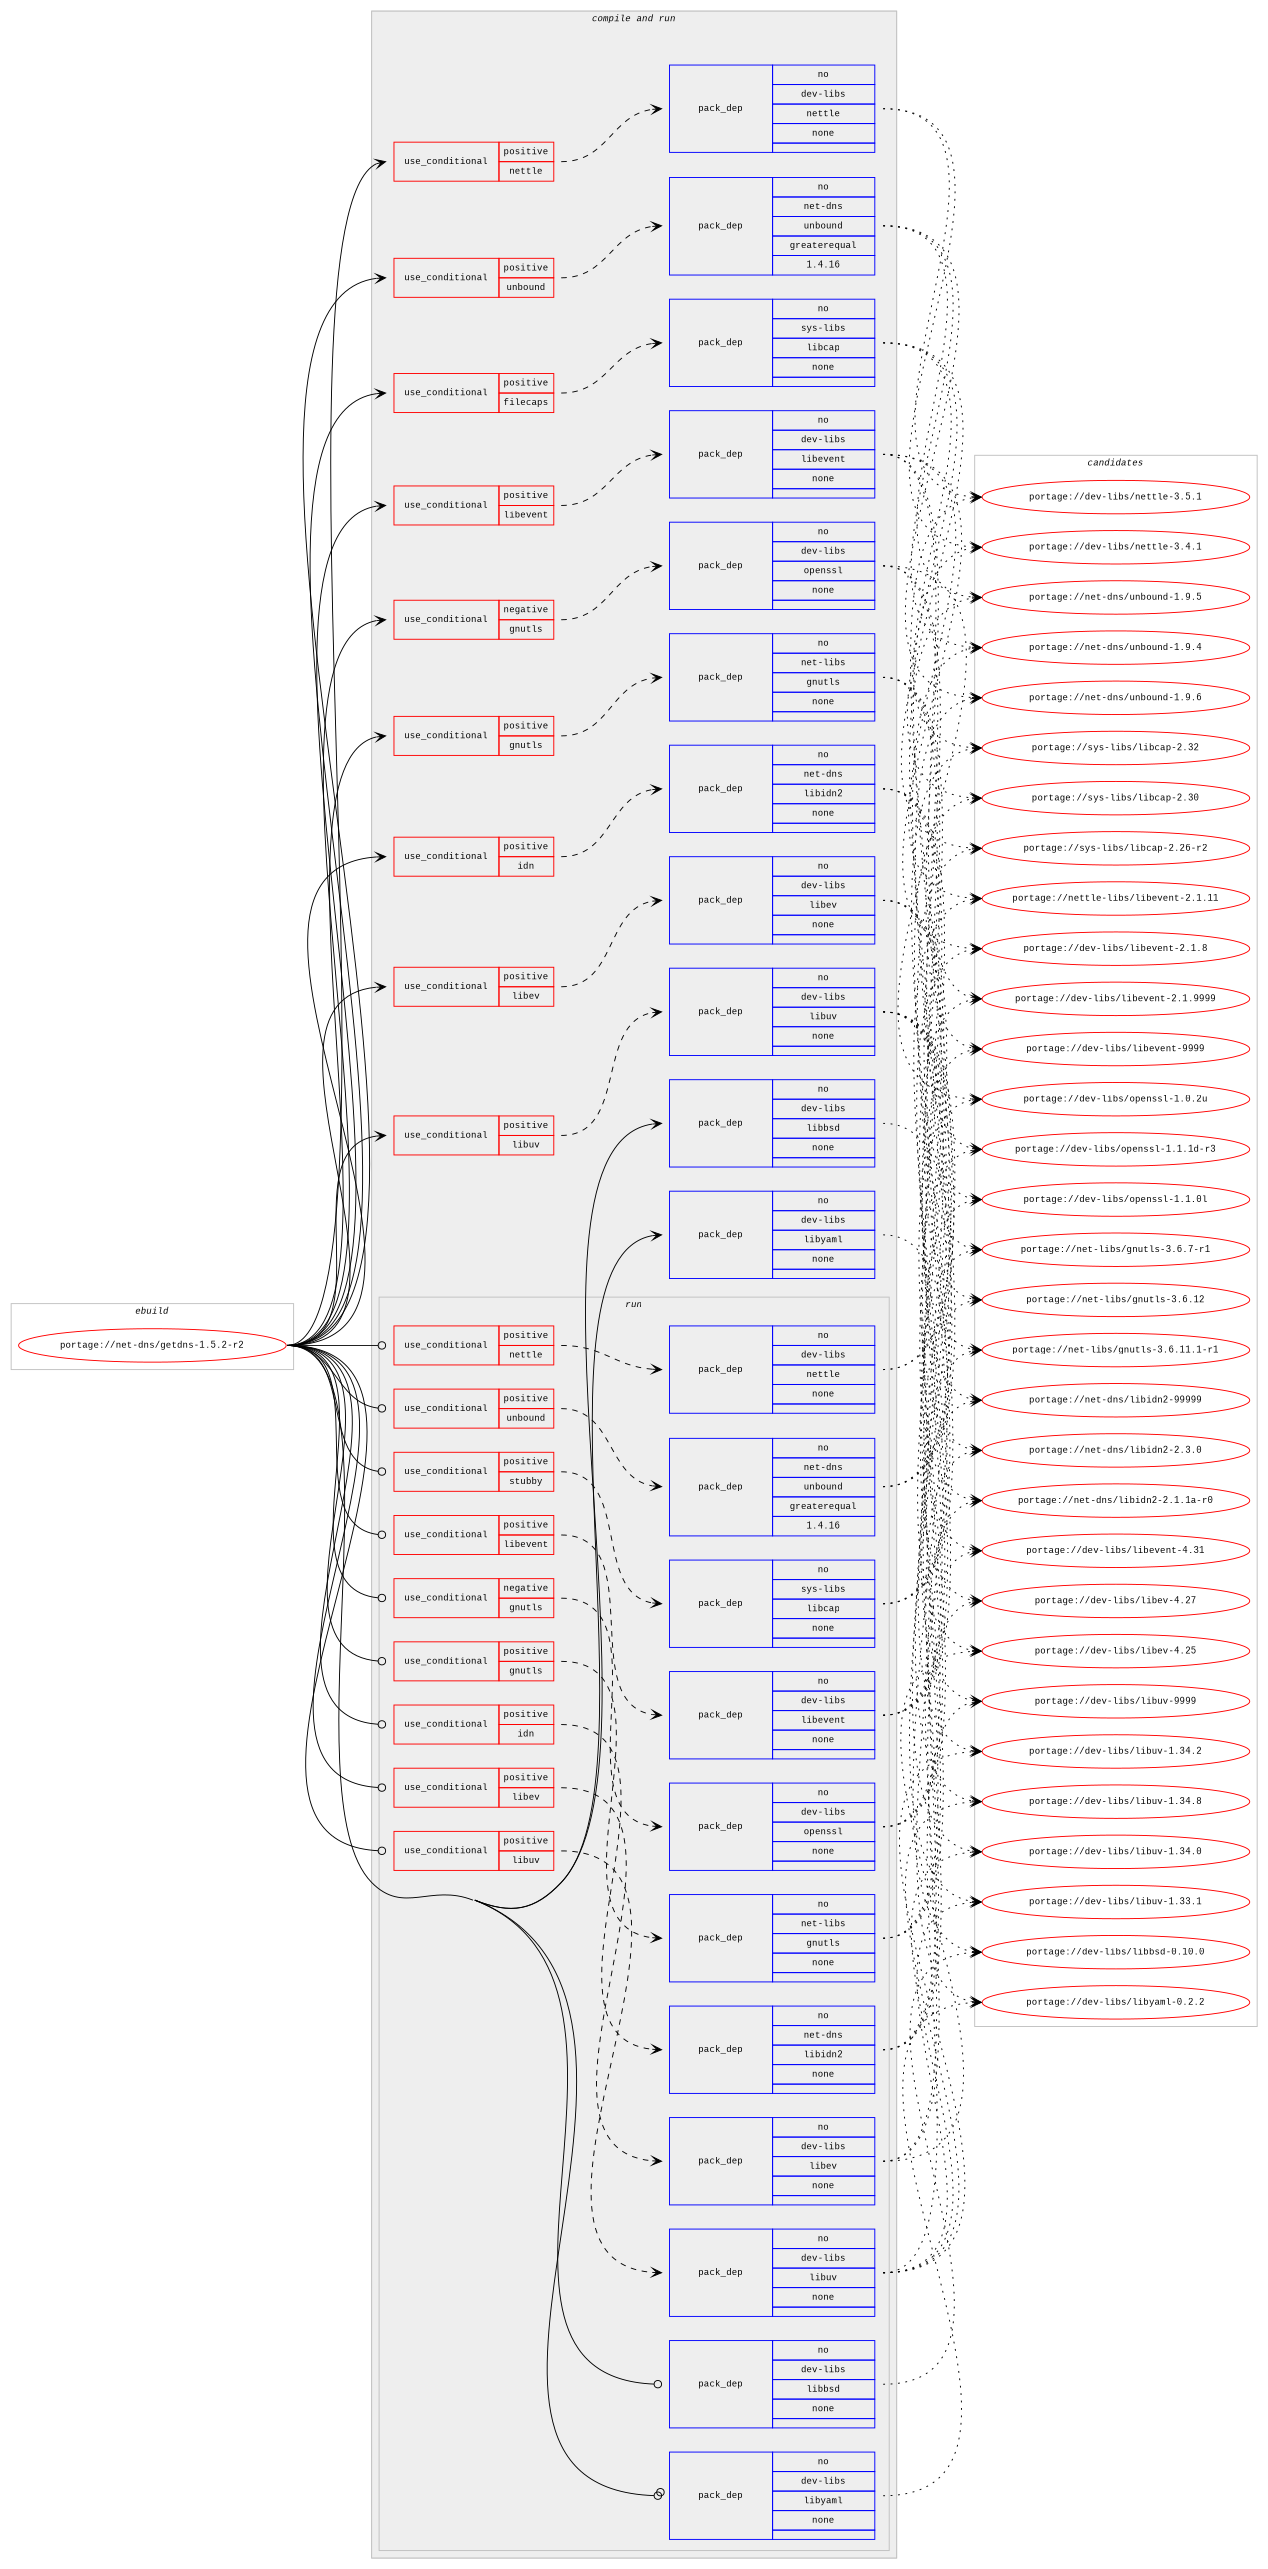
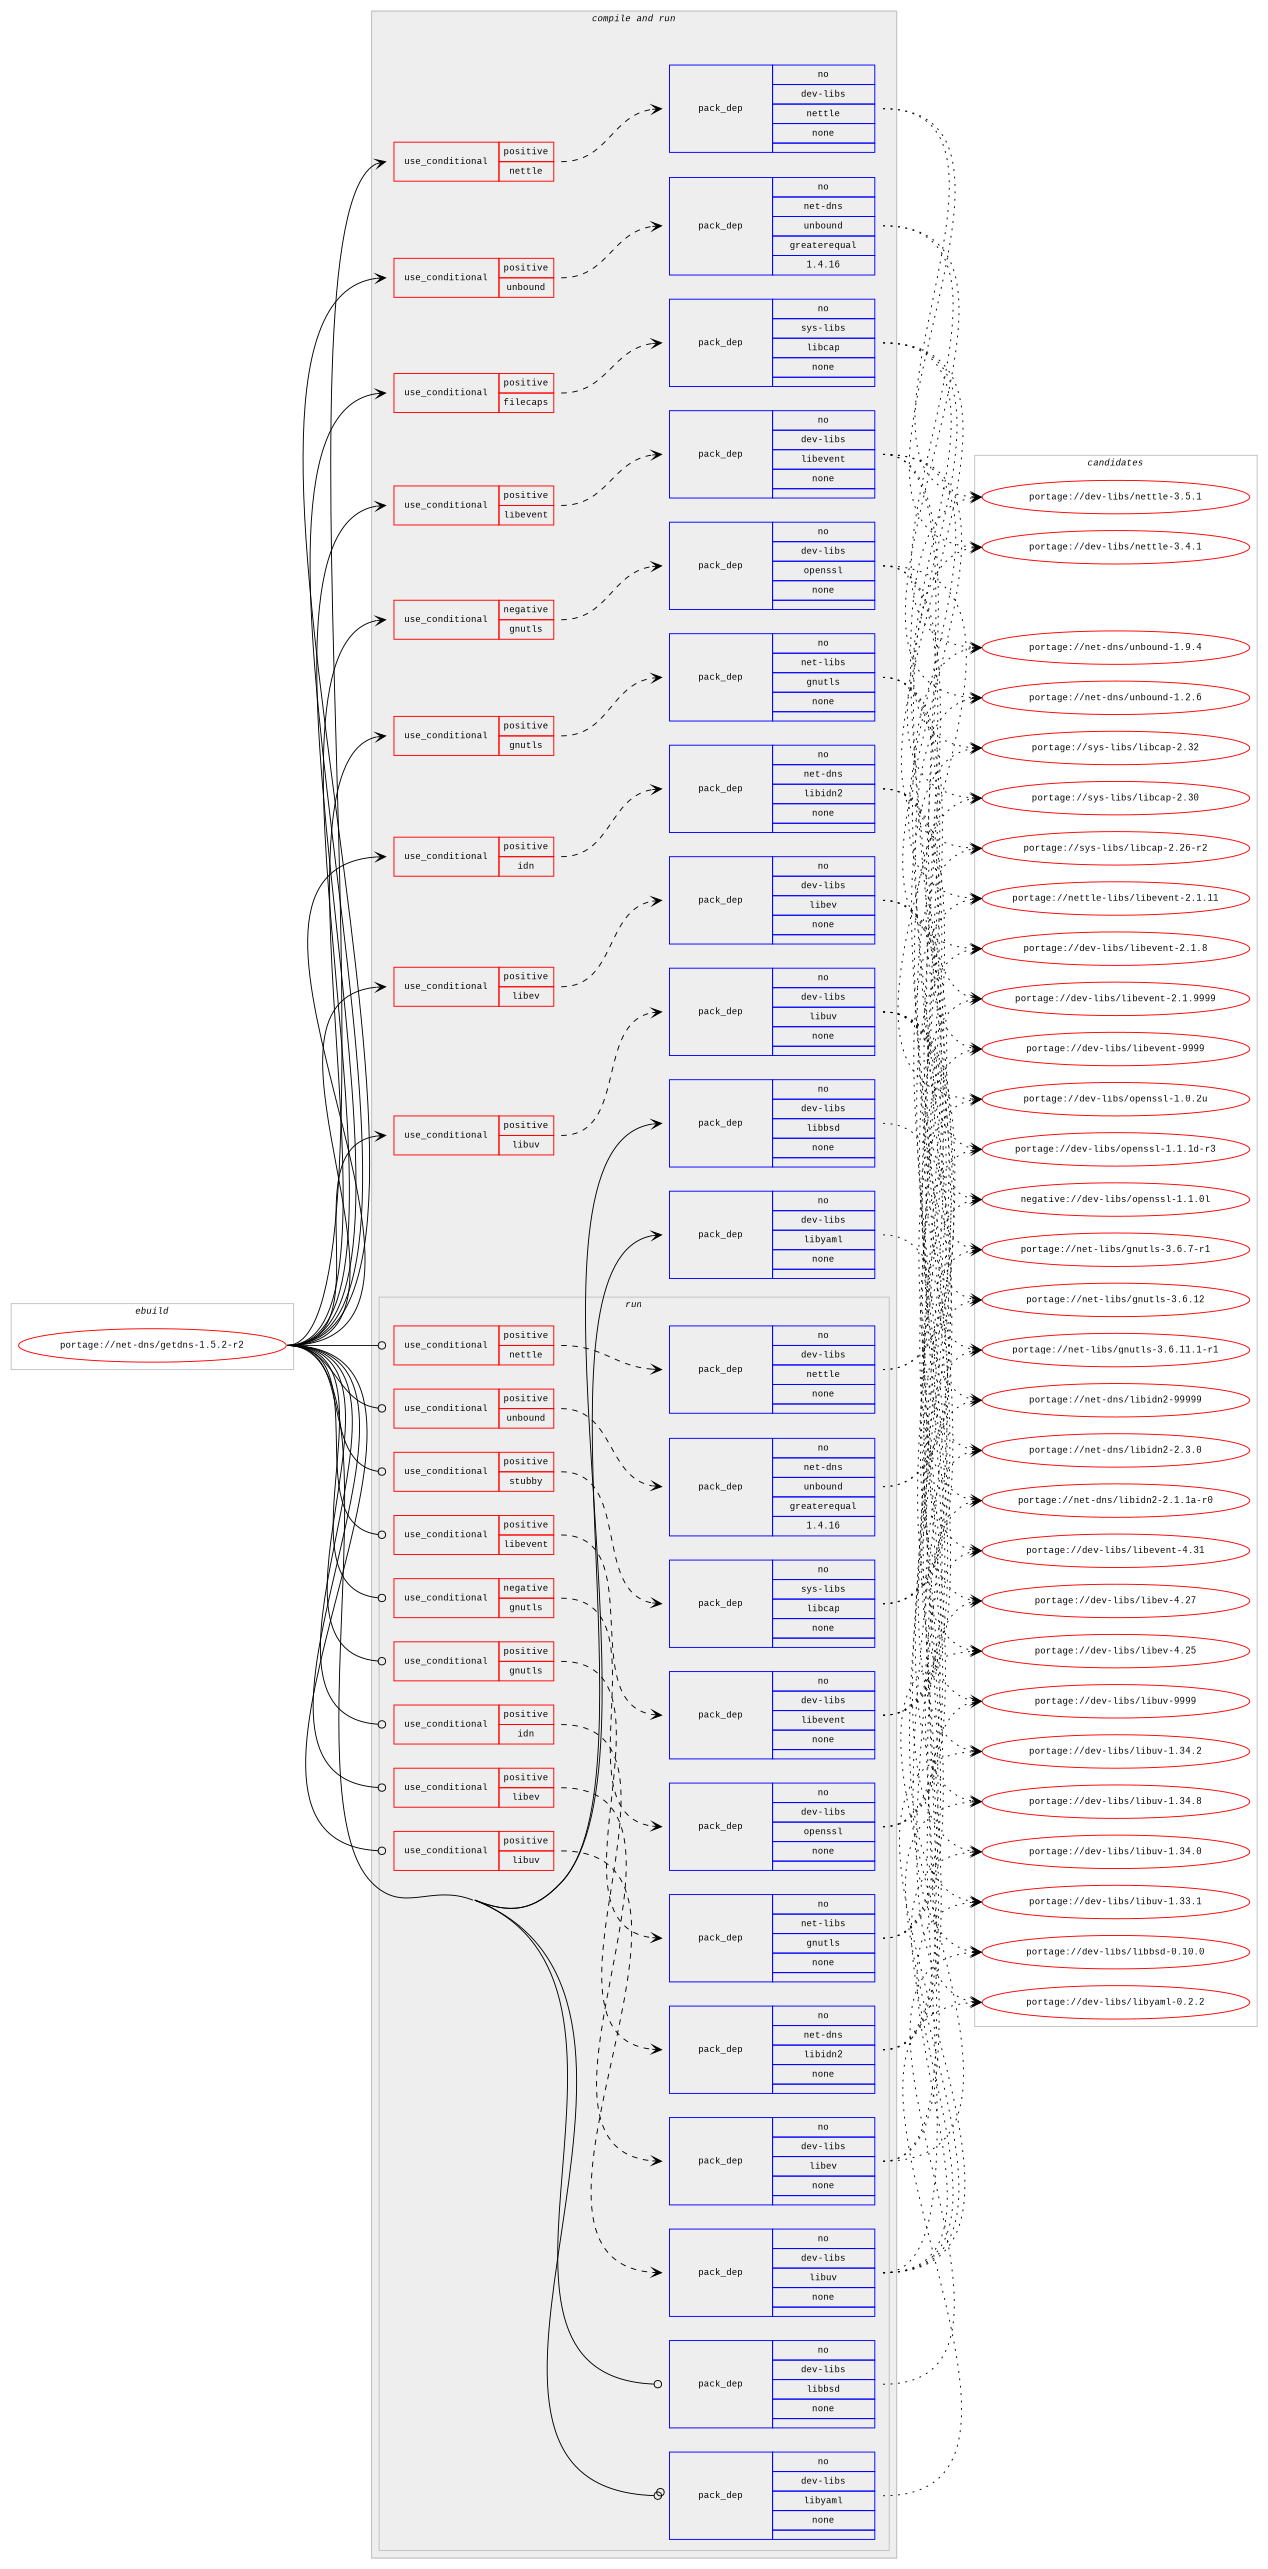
(1116, 597) -> none
(1116, 698) -> (1116, 698)
(1116, 1200) -> (1116, 1200)
